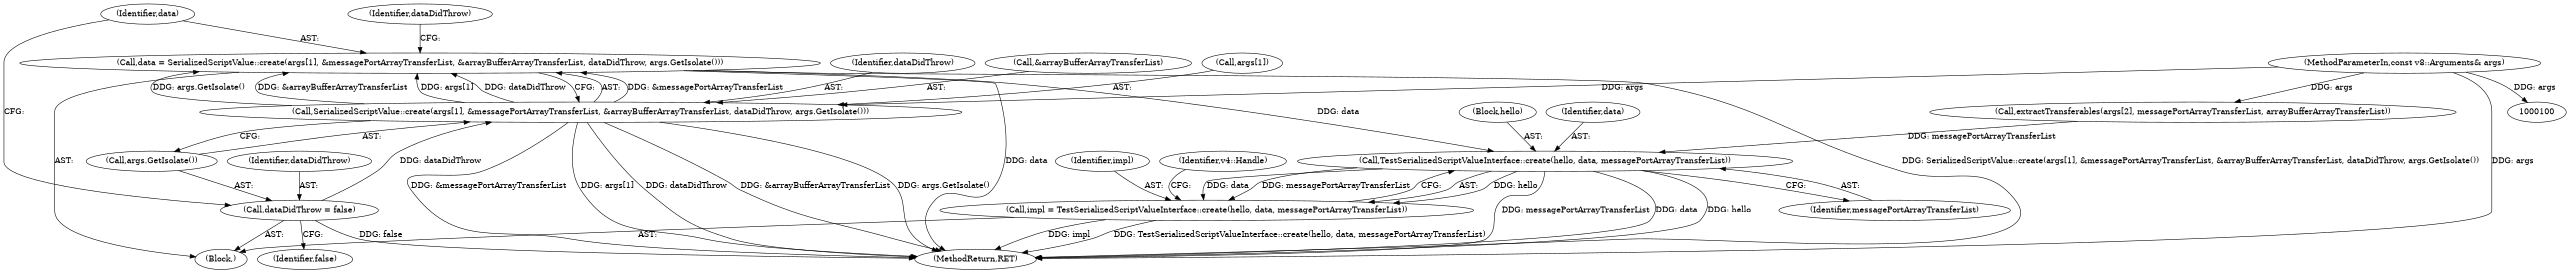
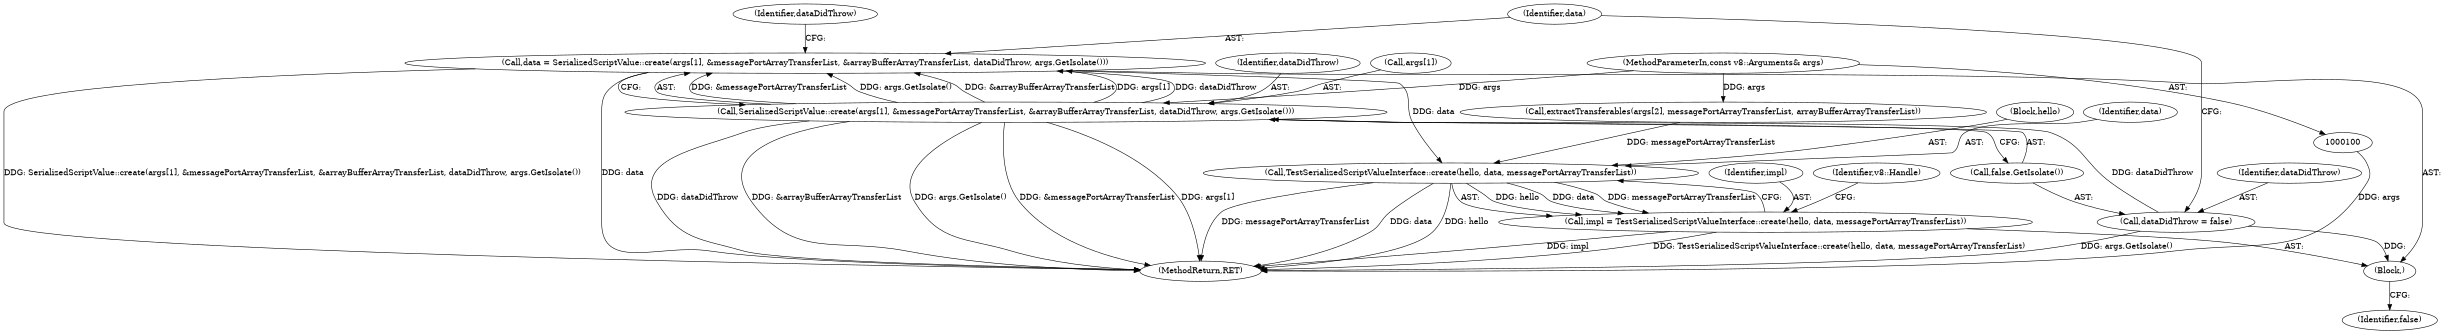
(1088, 63) -> none
(2535, 88) -> (2179, 88)
(152, 161) -> (2017, 173)
(1223, 161) -> (1877, 173)
(1895, 210) -> none
(302, 232) -> (2390, 293)
(276, 235) -> (2396, 247)
(381, 235) -> (2127, 247)
(1847, 248) -> (1847, 267)
